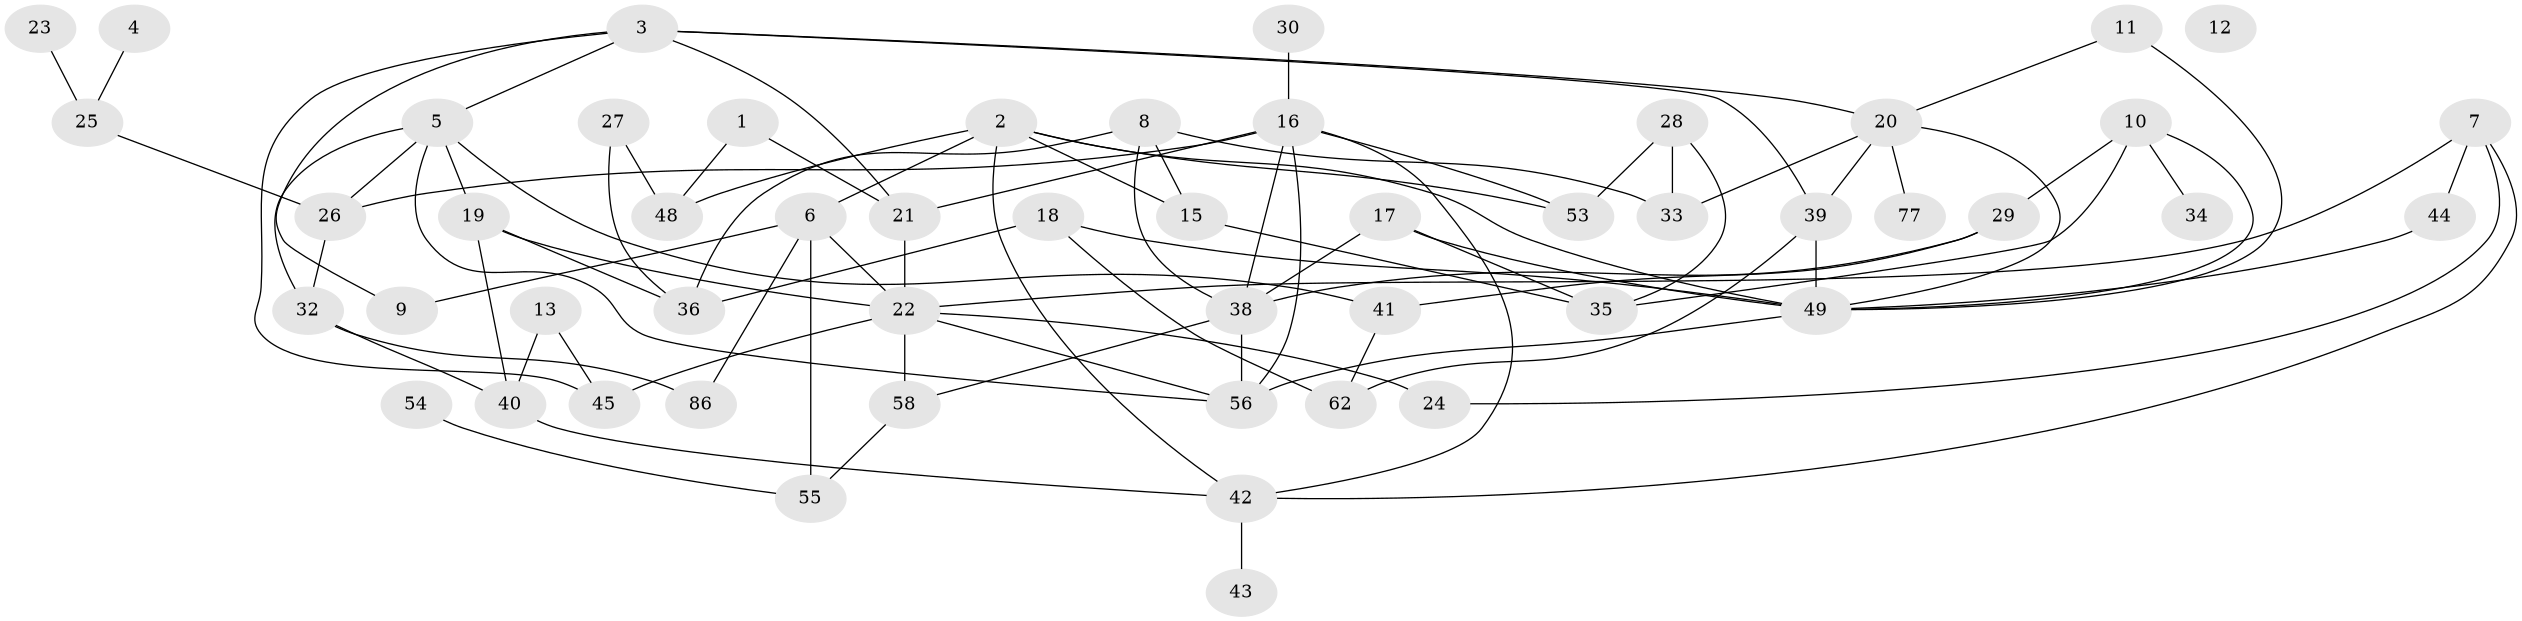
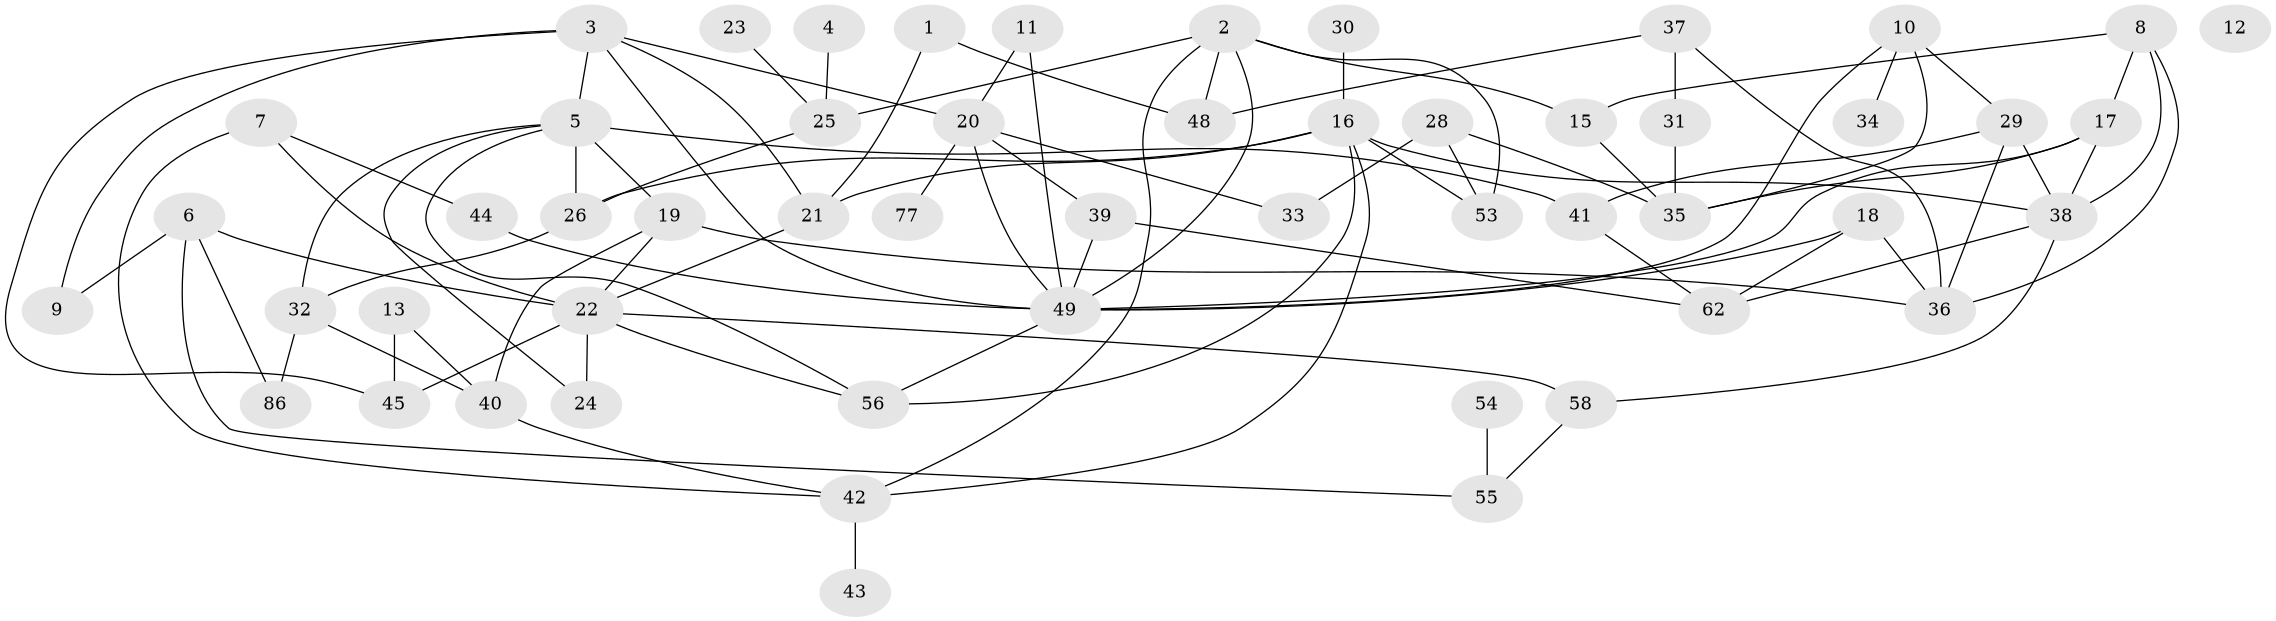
(1264, 60) -> (790, 253)
(614, 123) -> (1675, 29)
none -> (1675, 123)
(1365, 160) -> (2124, 75)
(889, 178) -> (1017, 77)
none -> (1976, 217)
(1242, 367) -> (1888, 264)
(2041, 375) -> (385, 223)
